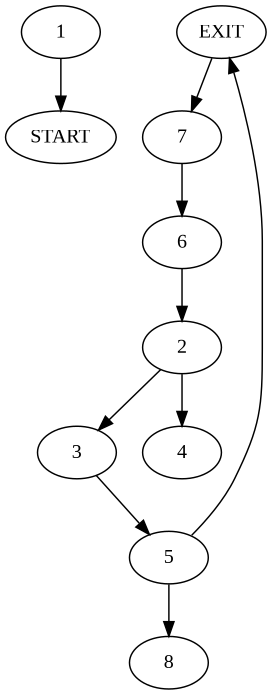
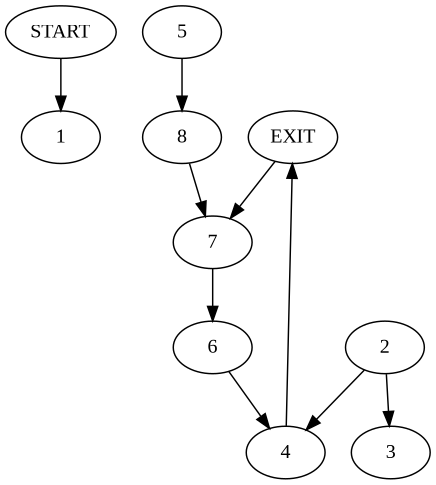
(61, 78) -> (61, 78)
none -> (195, 183)
(182, 288) -> (245, 394)
(262, 312) -> (289, 302)
(118, 499) -> none
